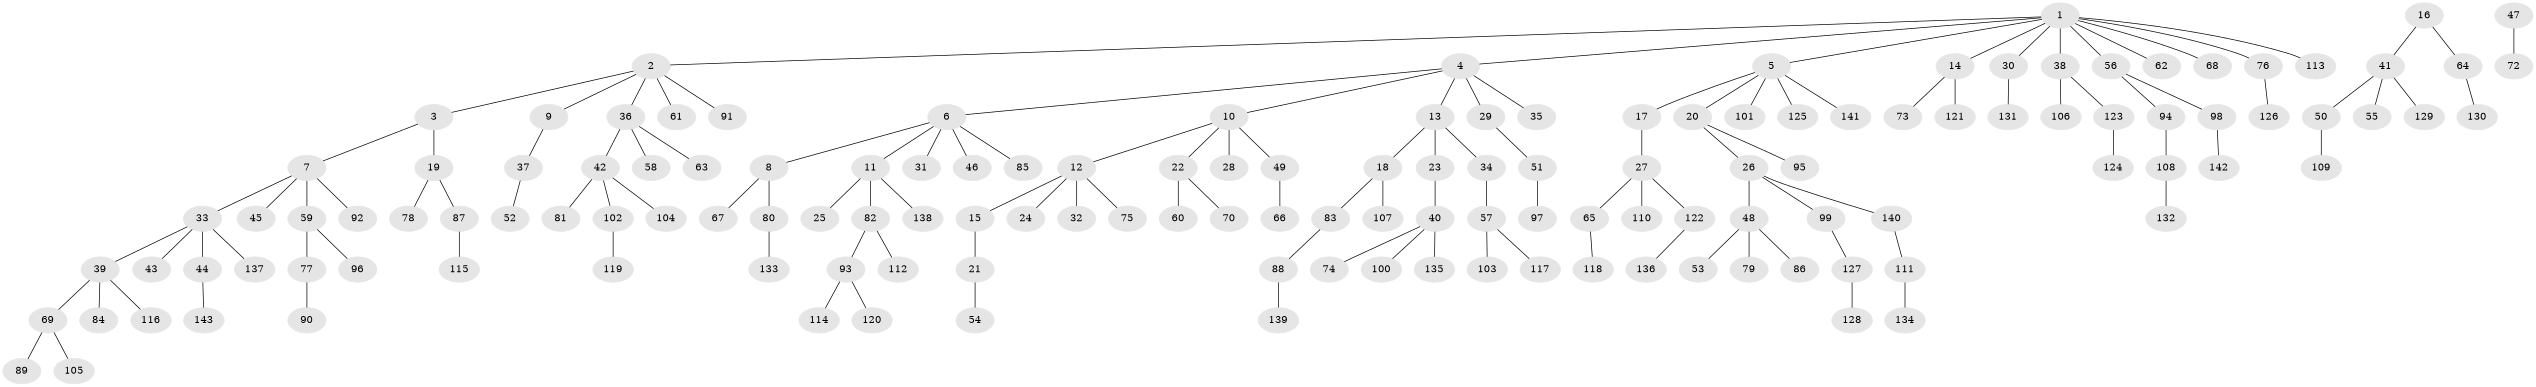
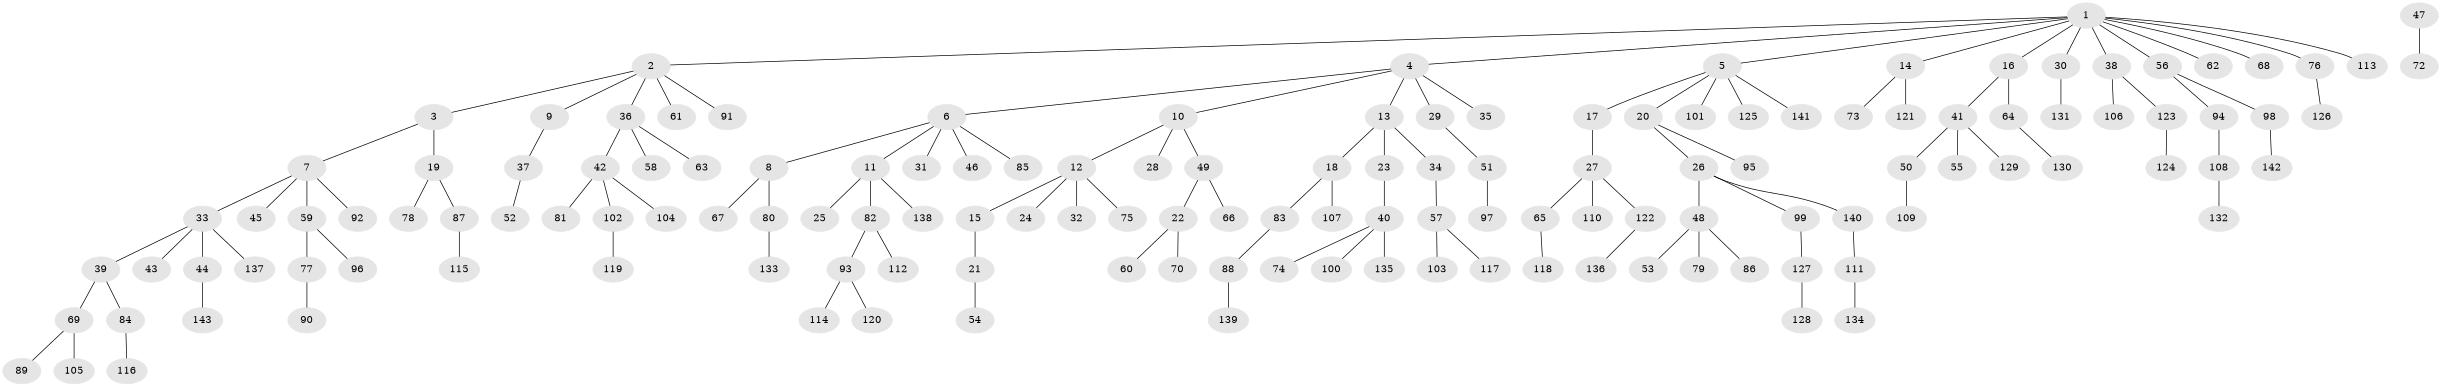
none -> (2047, 41)
(1204, 142) -> (1191, 193)
(125, 295) -> (126, 346)
